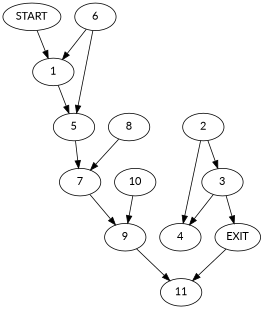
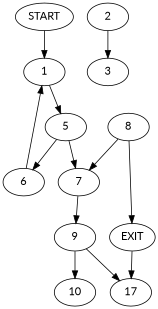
(85, 68) -> (47, 152)
(131, 206) -> (75, 261)
(229, 206) -> (130, 178)
(180, 237) -> none
(181, 292) -> (131, 292)
